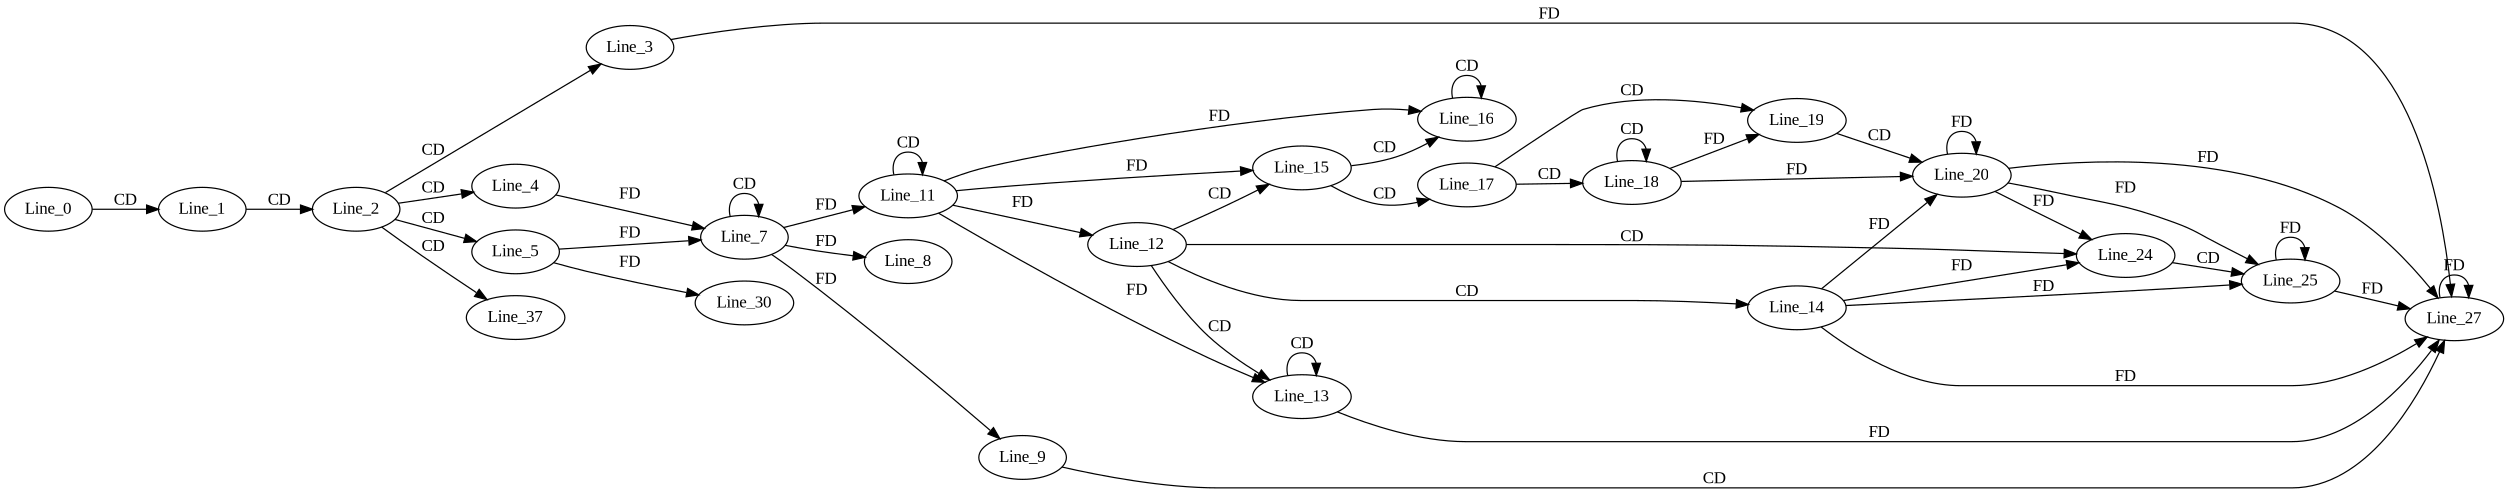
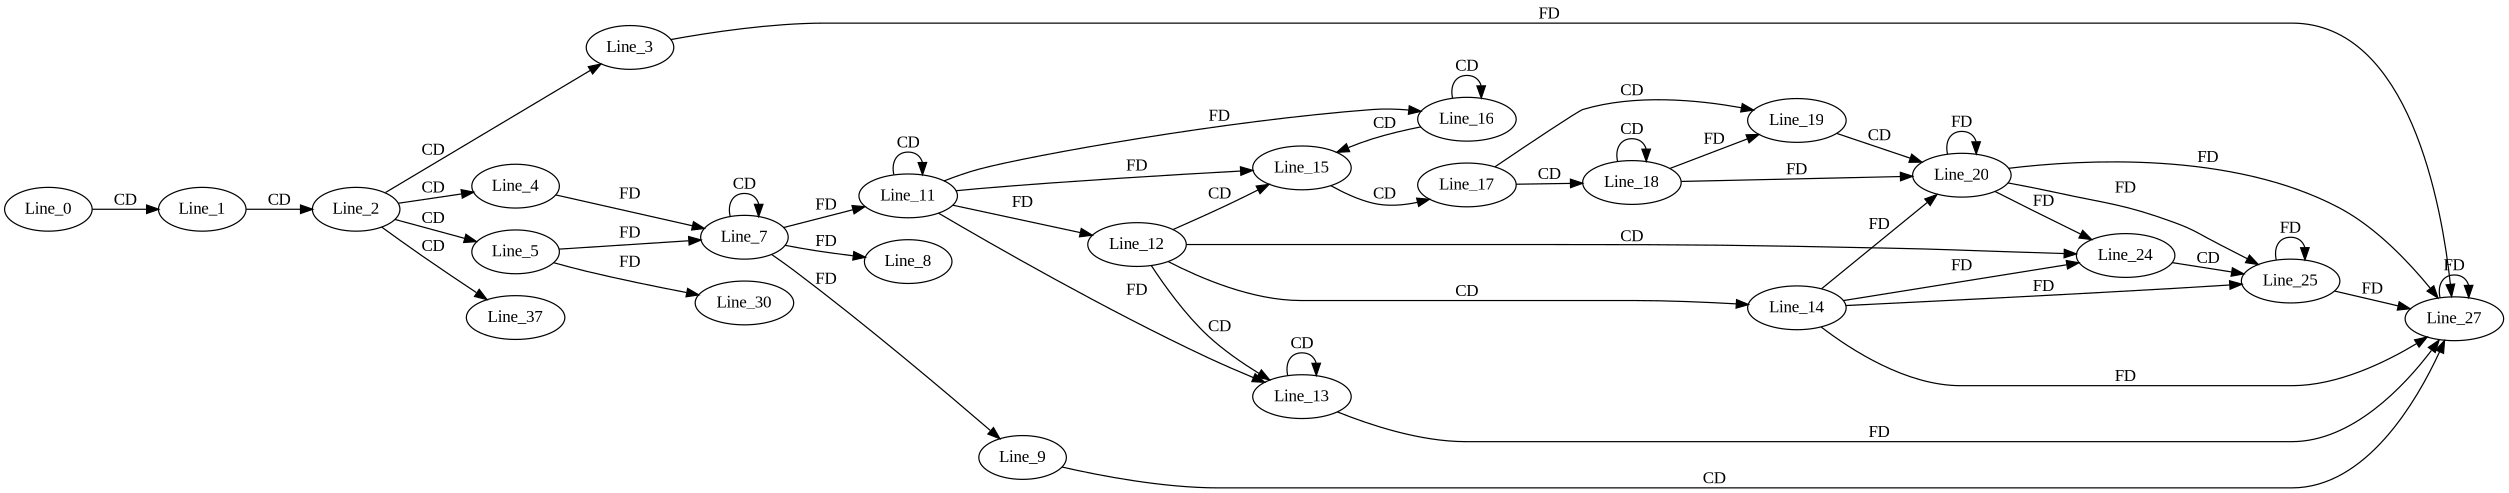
(1391, 159) -> (1384, 135)
